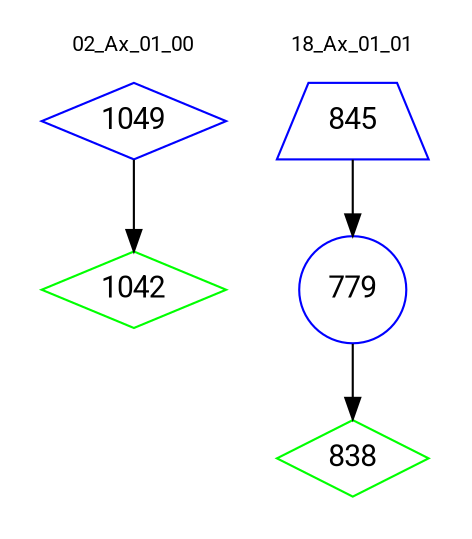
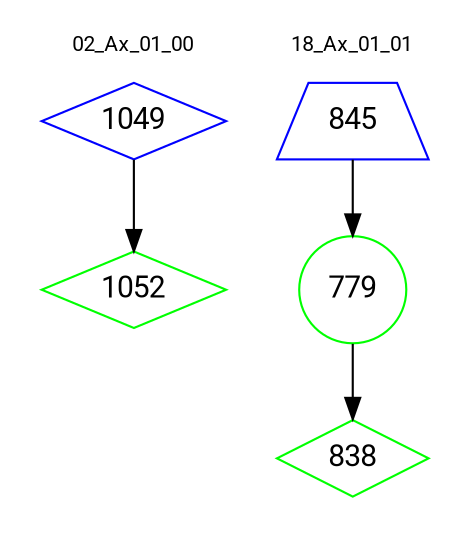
(134, 290) -> (134, 290)
(353, 290) -> (353, 290)
